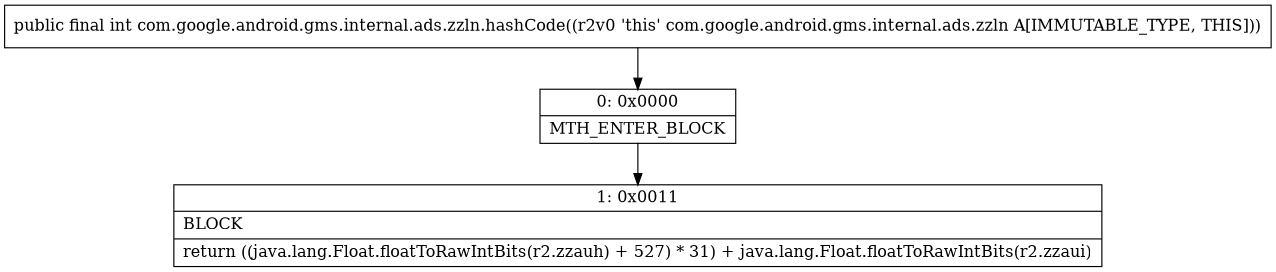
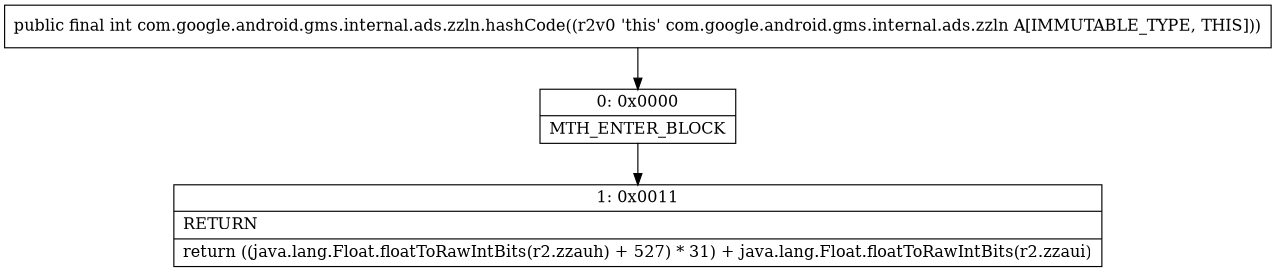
(213, 225) -> (220, 225)
